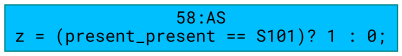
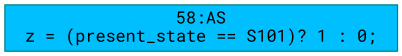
(201, 28) -> (201, 28)
